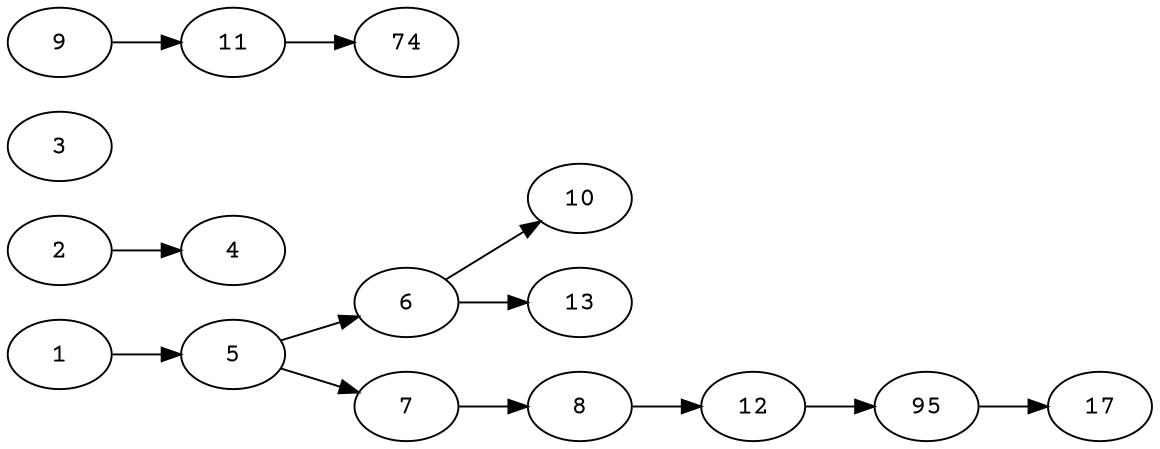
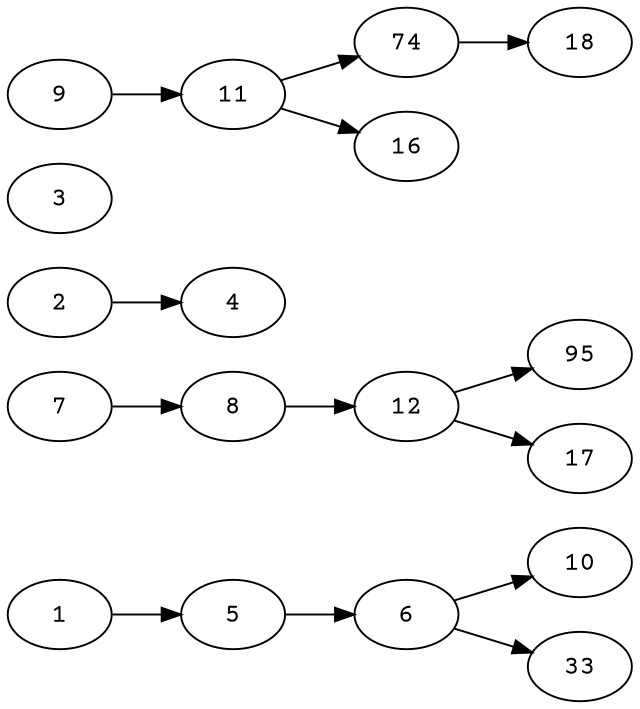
none -> (580, 42)
none -> (406, 146)
(580, 302) -> (580, 667)
(311, 378) -> none
(1004, 406) -> (484, 430)
